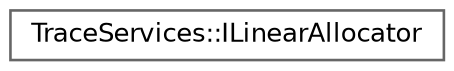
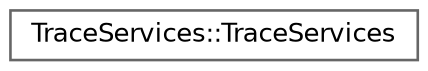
(227, 35) -> (214, 35)
